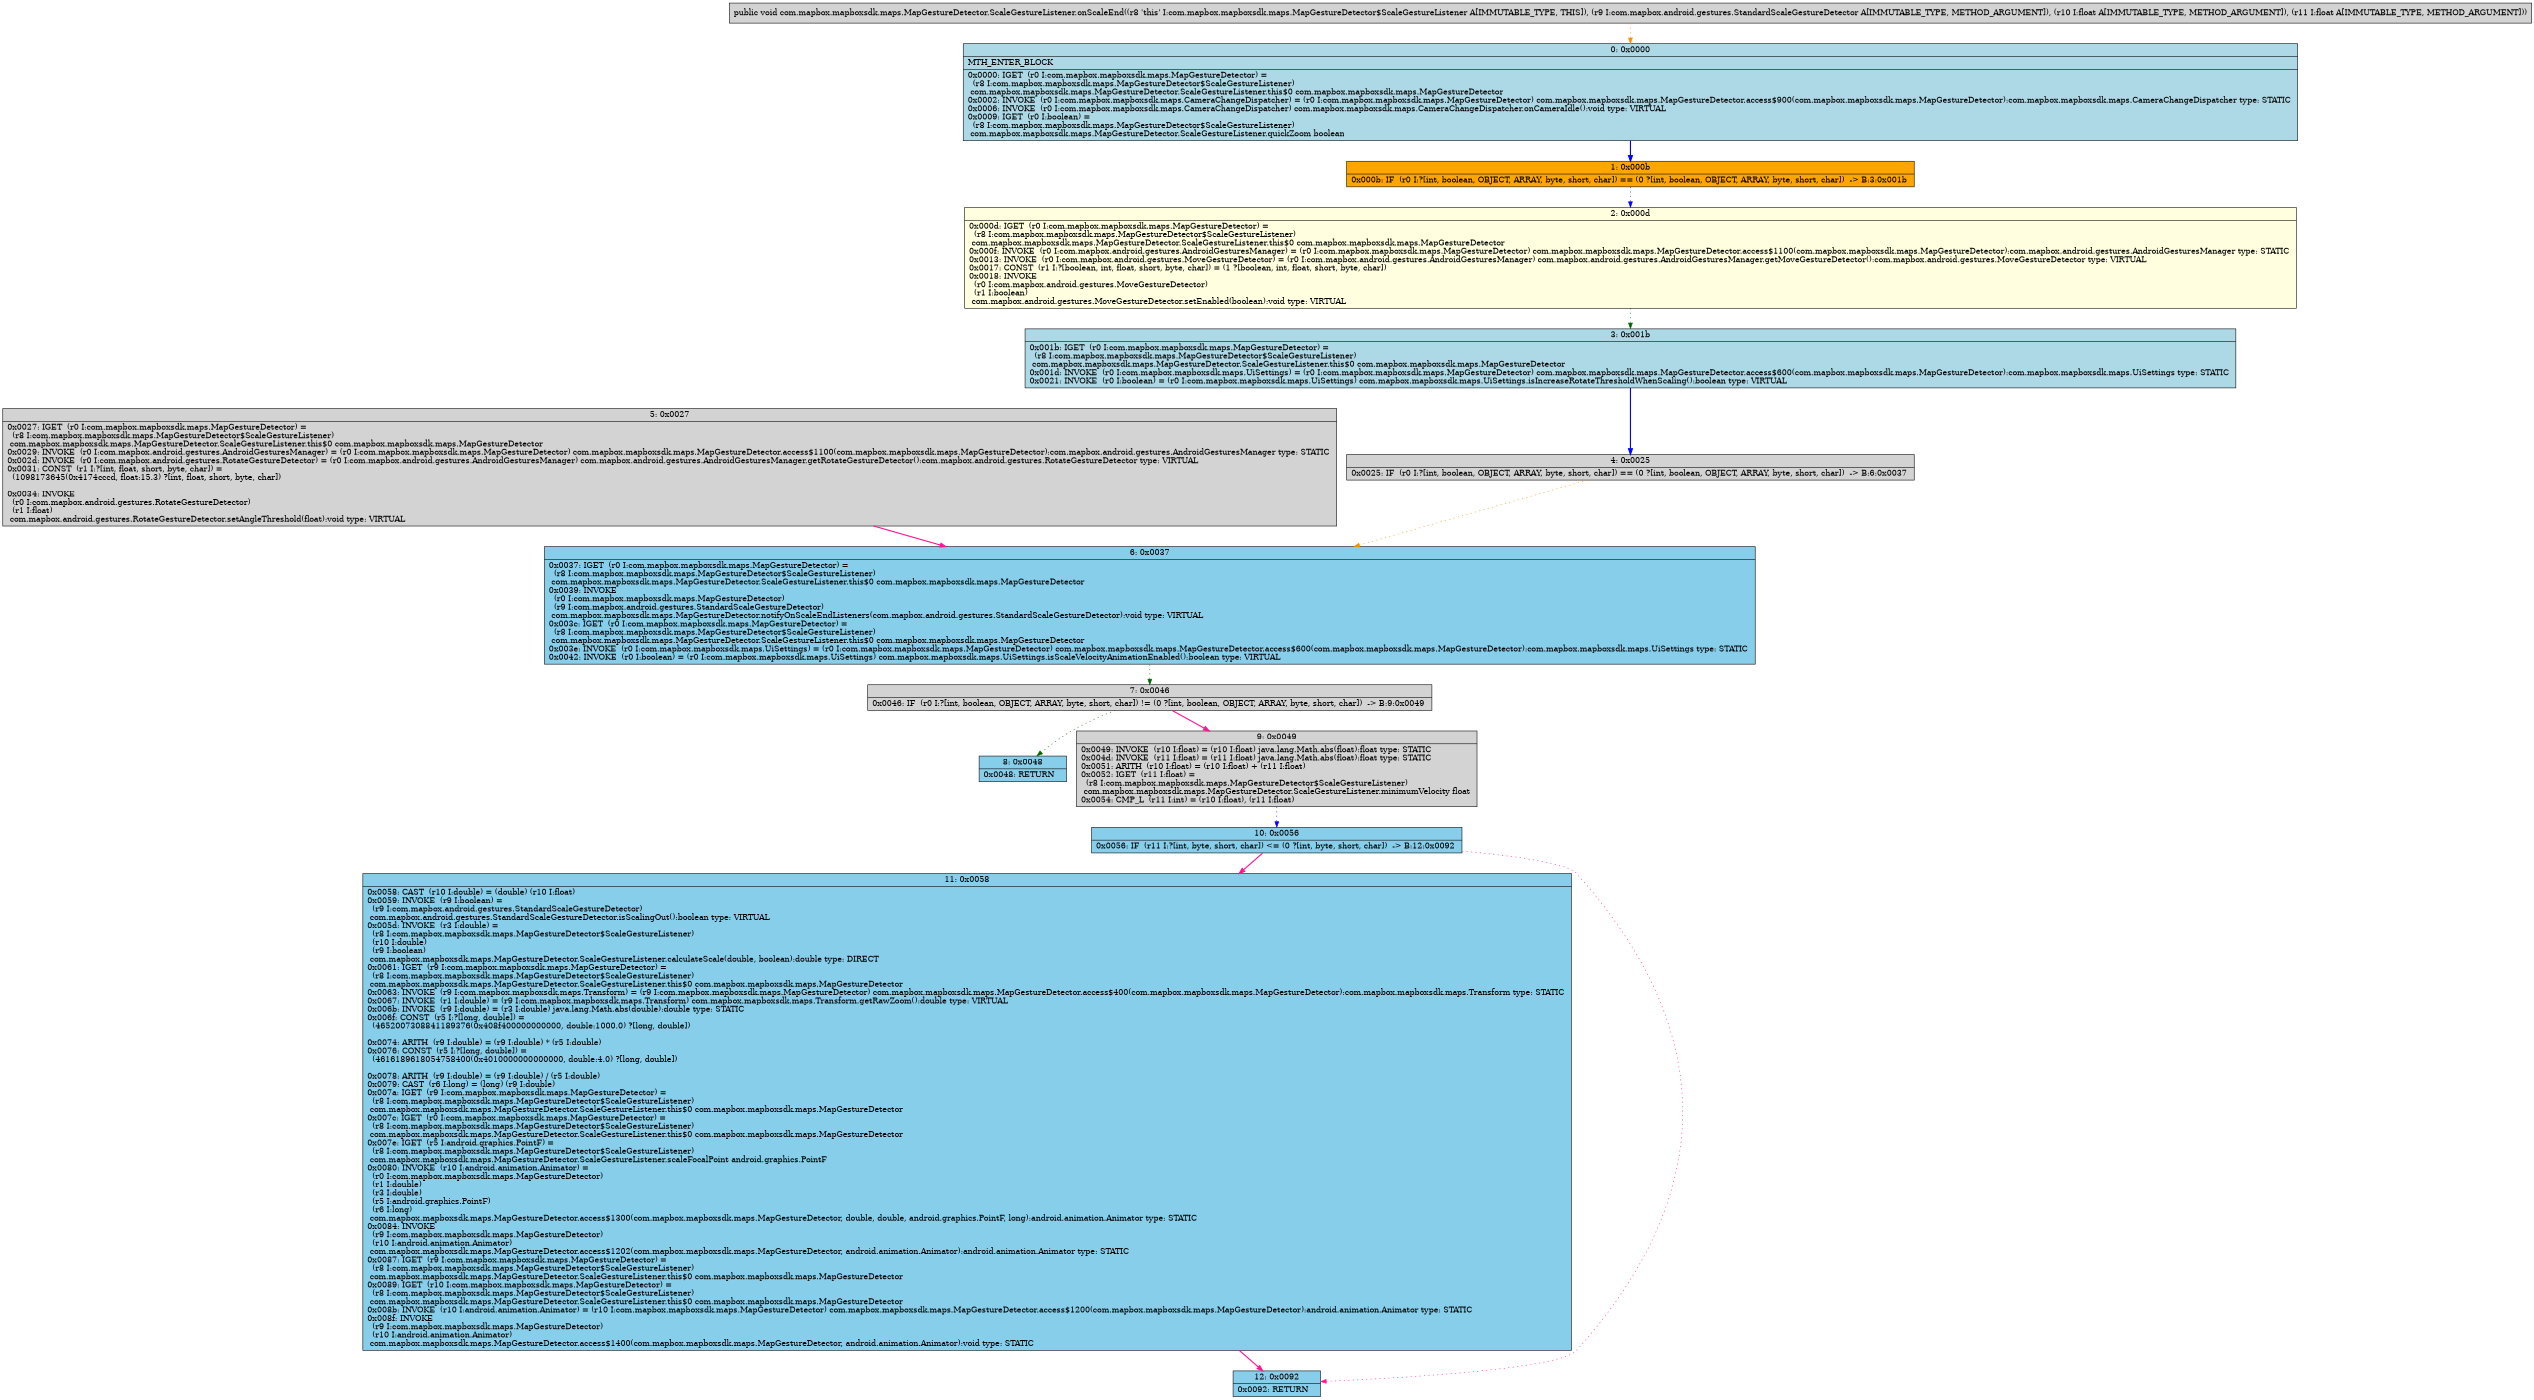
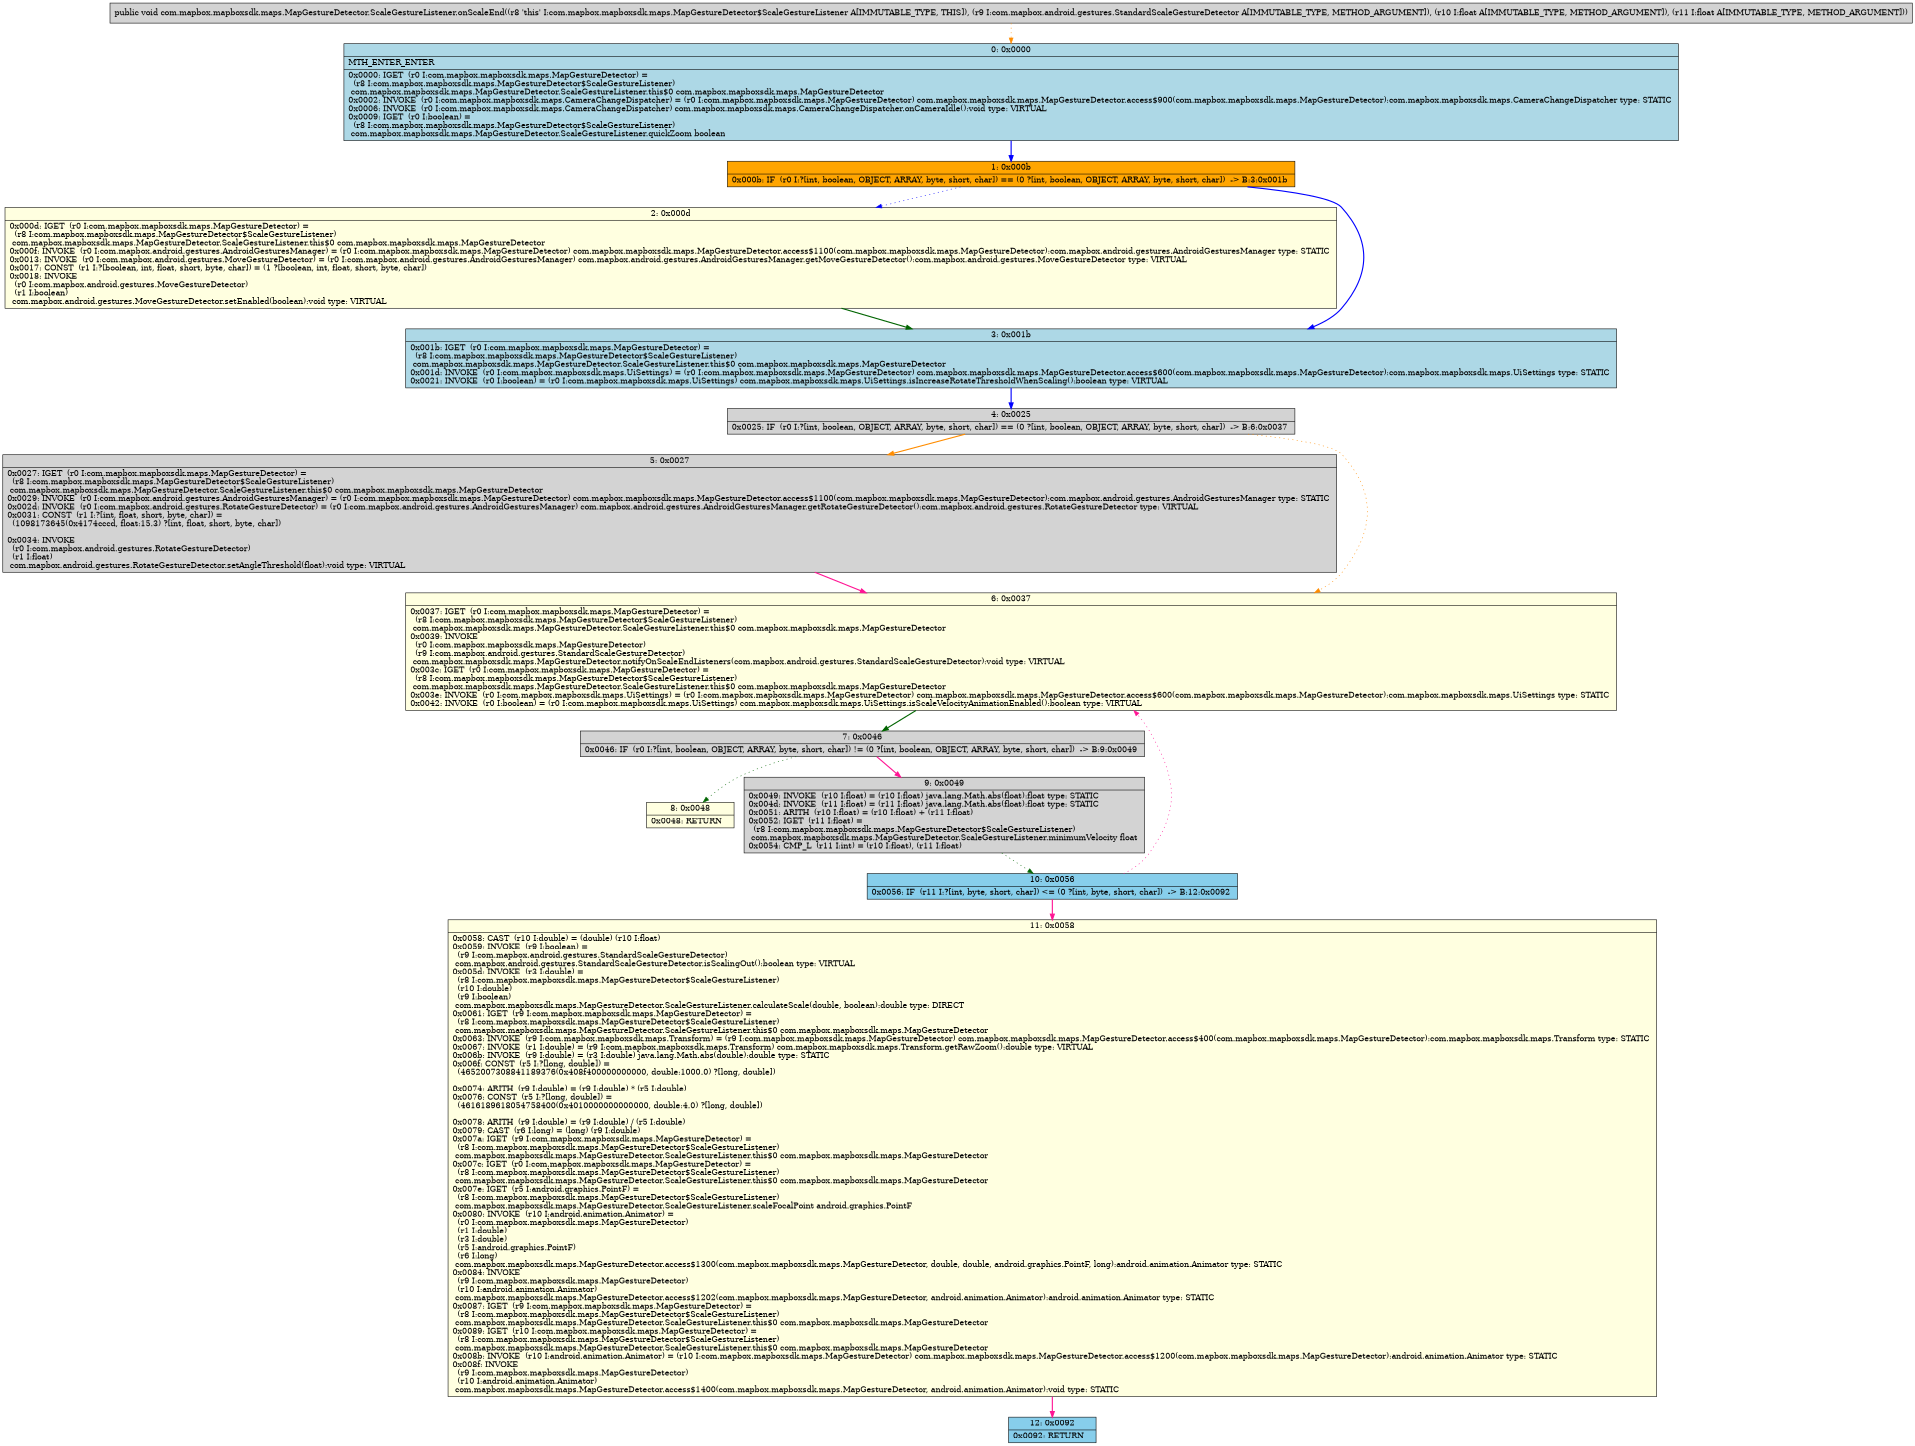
(1011, 63) -> (391, 63)
none -> (1356, 228)
(1630, 316) -> (874, 318)
none -> (929, 444)
(1150, 605) -> (1011, 652)
(1150, 672) -> (902, 719)
(1023, 769) -> (690, 815)
(1277, 814) -> (1015, 862)
(967, 1112) -> (1052, 1158)
(1674, 1179) -> (1171, 799)
